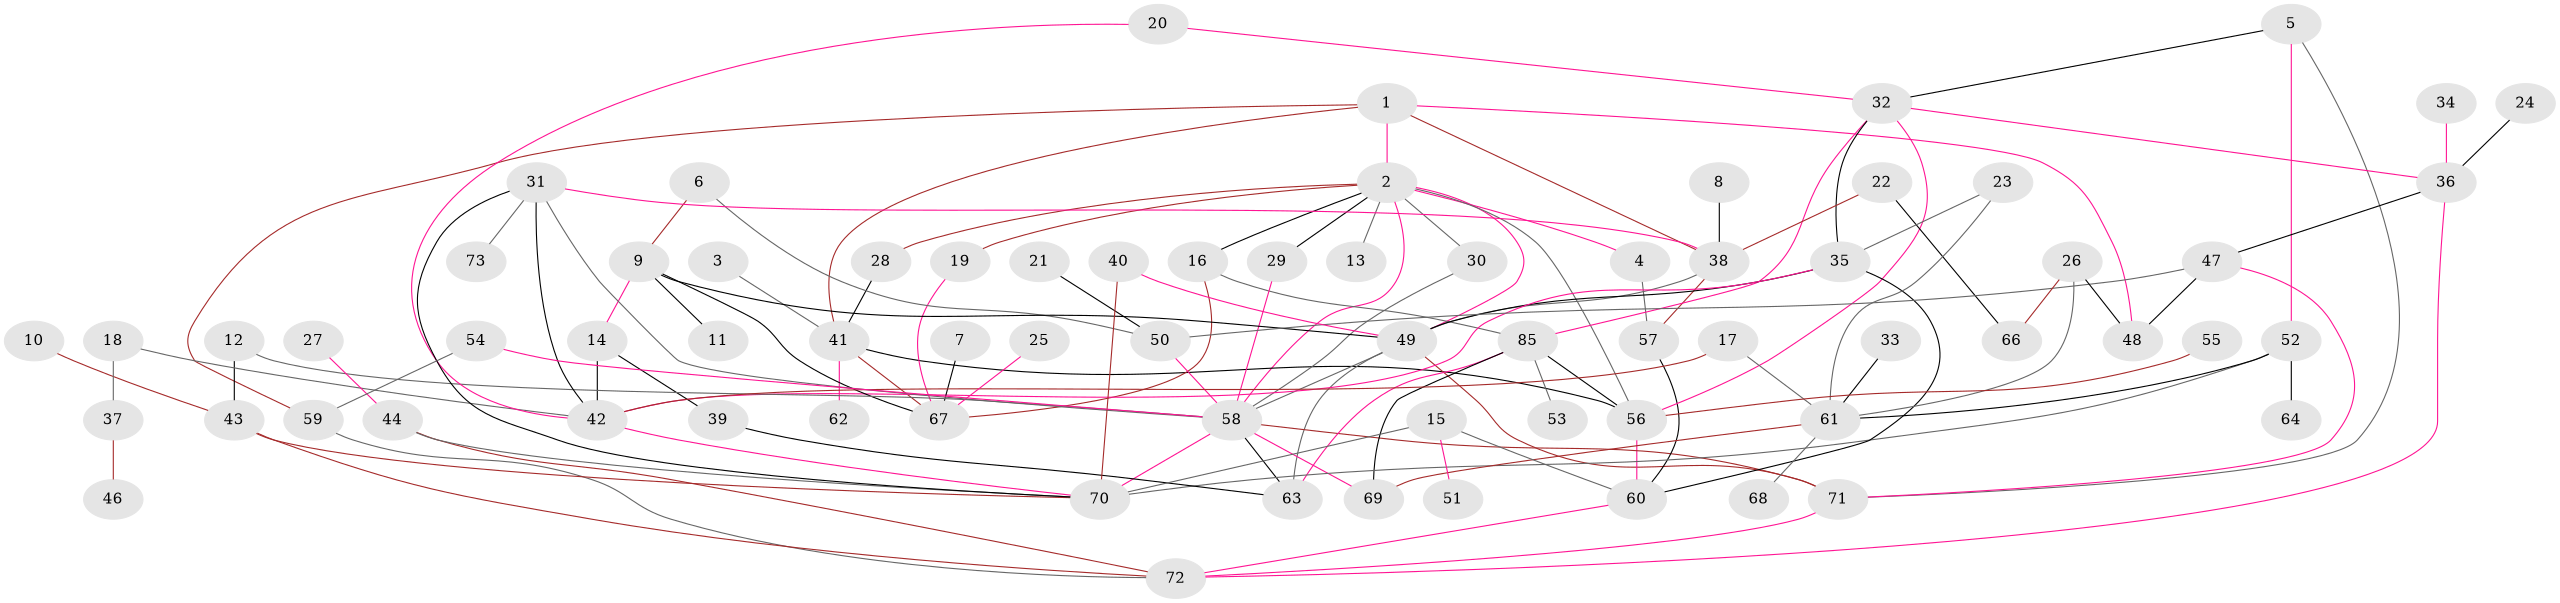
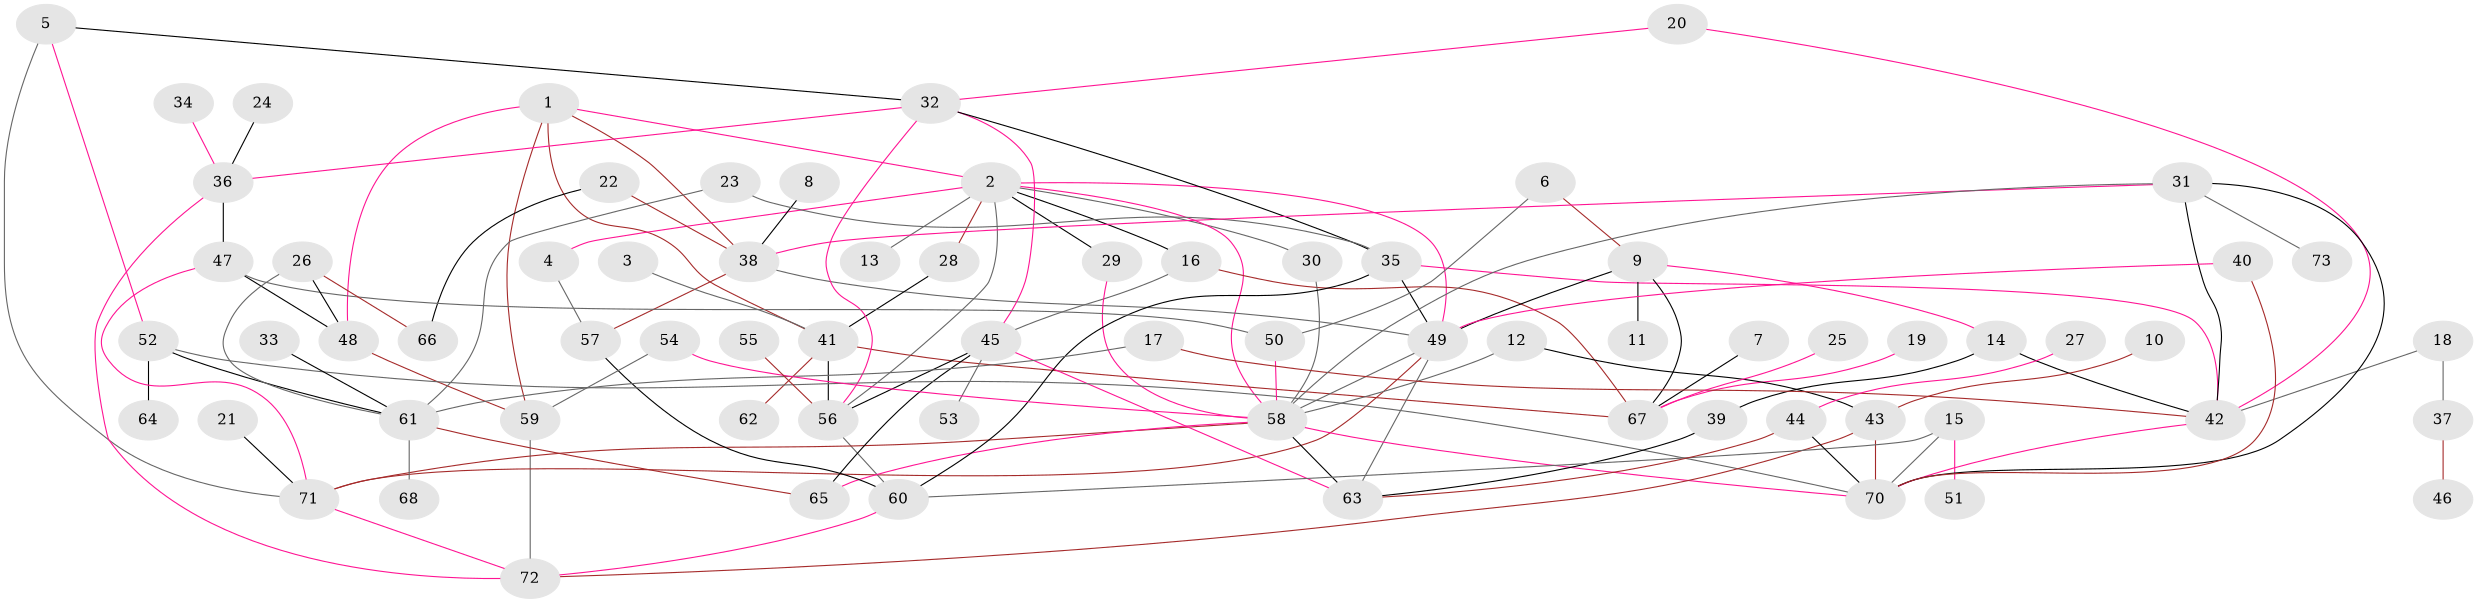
(1187, 203) -> none
(1100, 301) -> (268, 460)
(1528, 341) -> (991, 341)
(839, 375) -> (801, 369)
none -> (455, 389)
(1637, 460) -> (864, 460)
(676, 471) -> (1836, 460)
(1374, 499) -> (820, 499)
(782, 500) -> (1580, 477)
